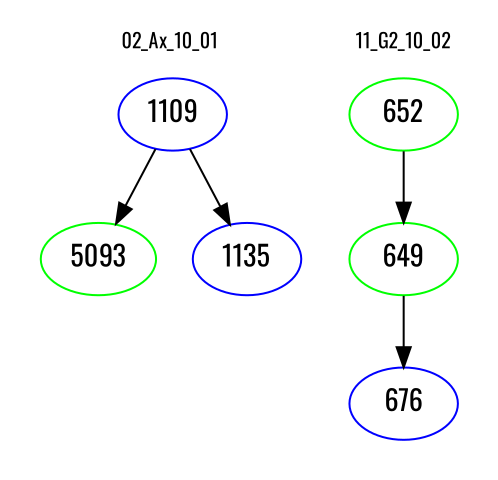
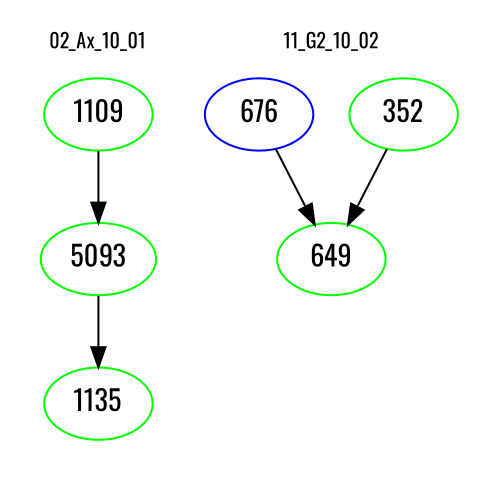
(173, 114) -> (98, 114)
(404, 114) -> (404, 114)
(205, 178) -> (98, 322)
(247, 259) -> (98, 404)
(404, 322) -> (291, 178)
